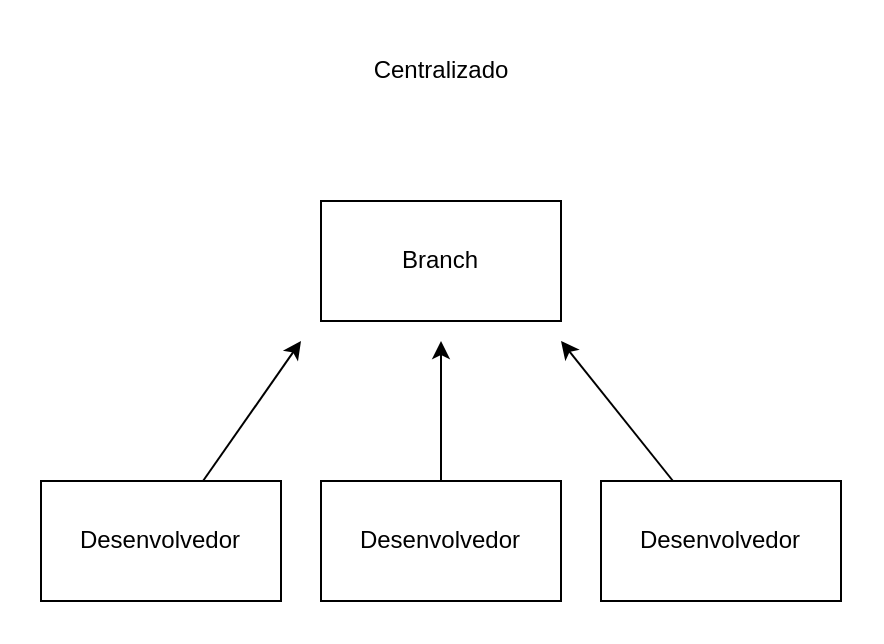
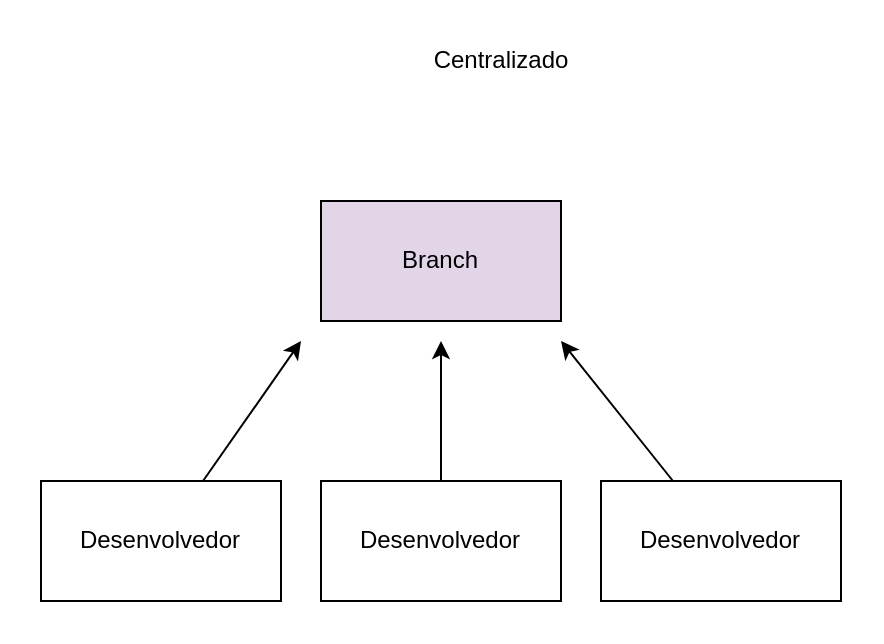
(441, 71) -> (501, 61)
(441, 261) -> (441, 261)
